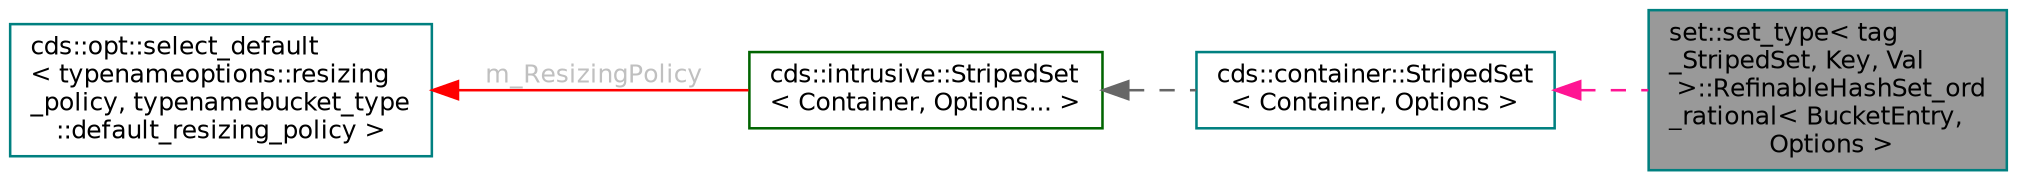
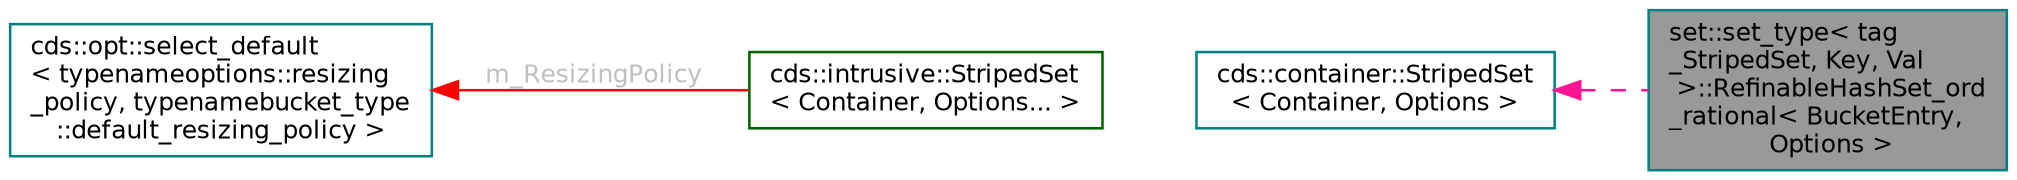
(1163, 90) -> none
